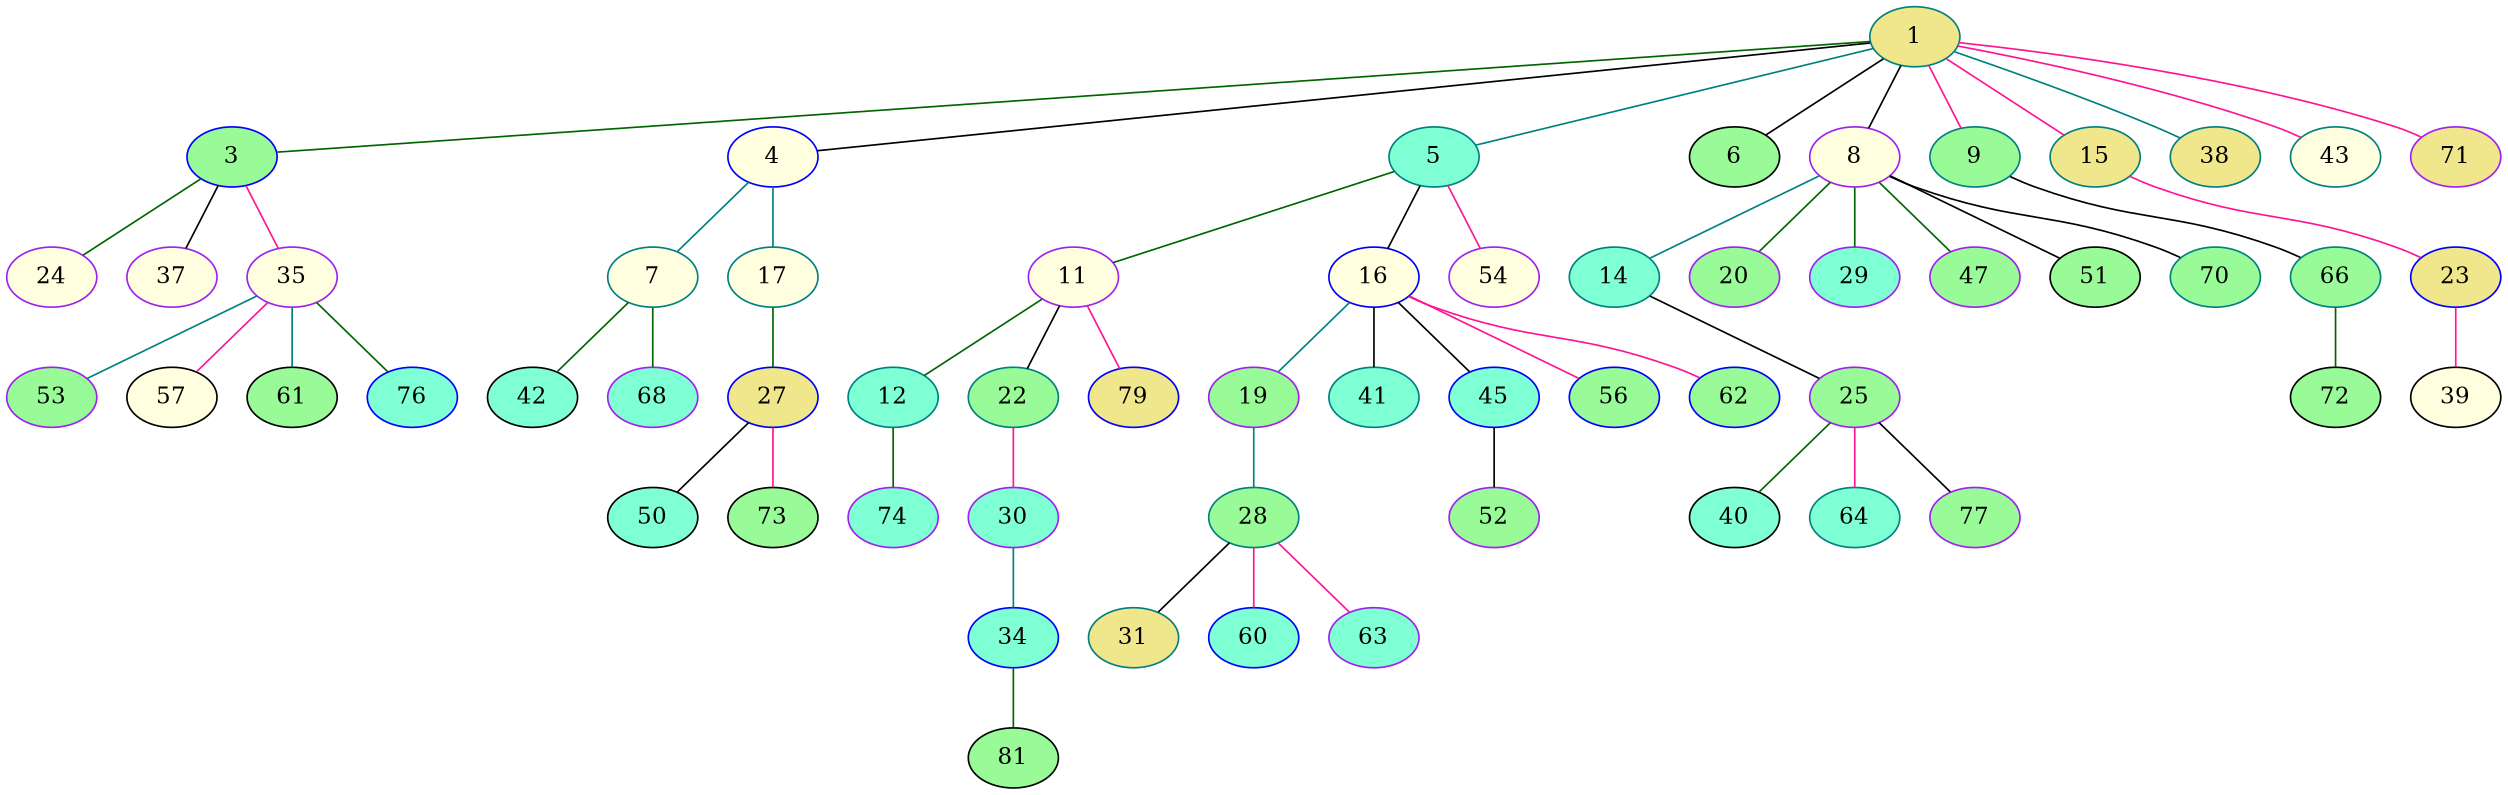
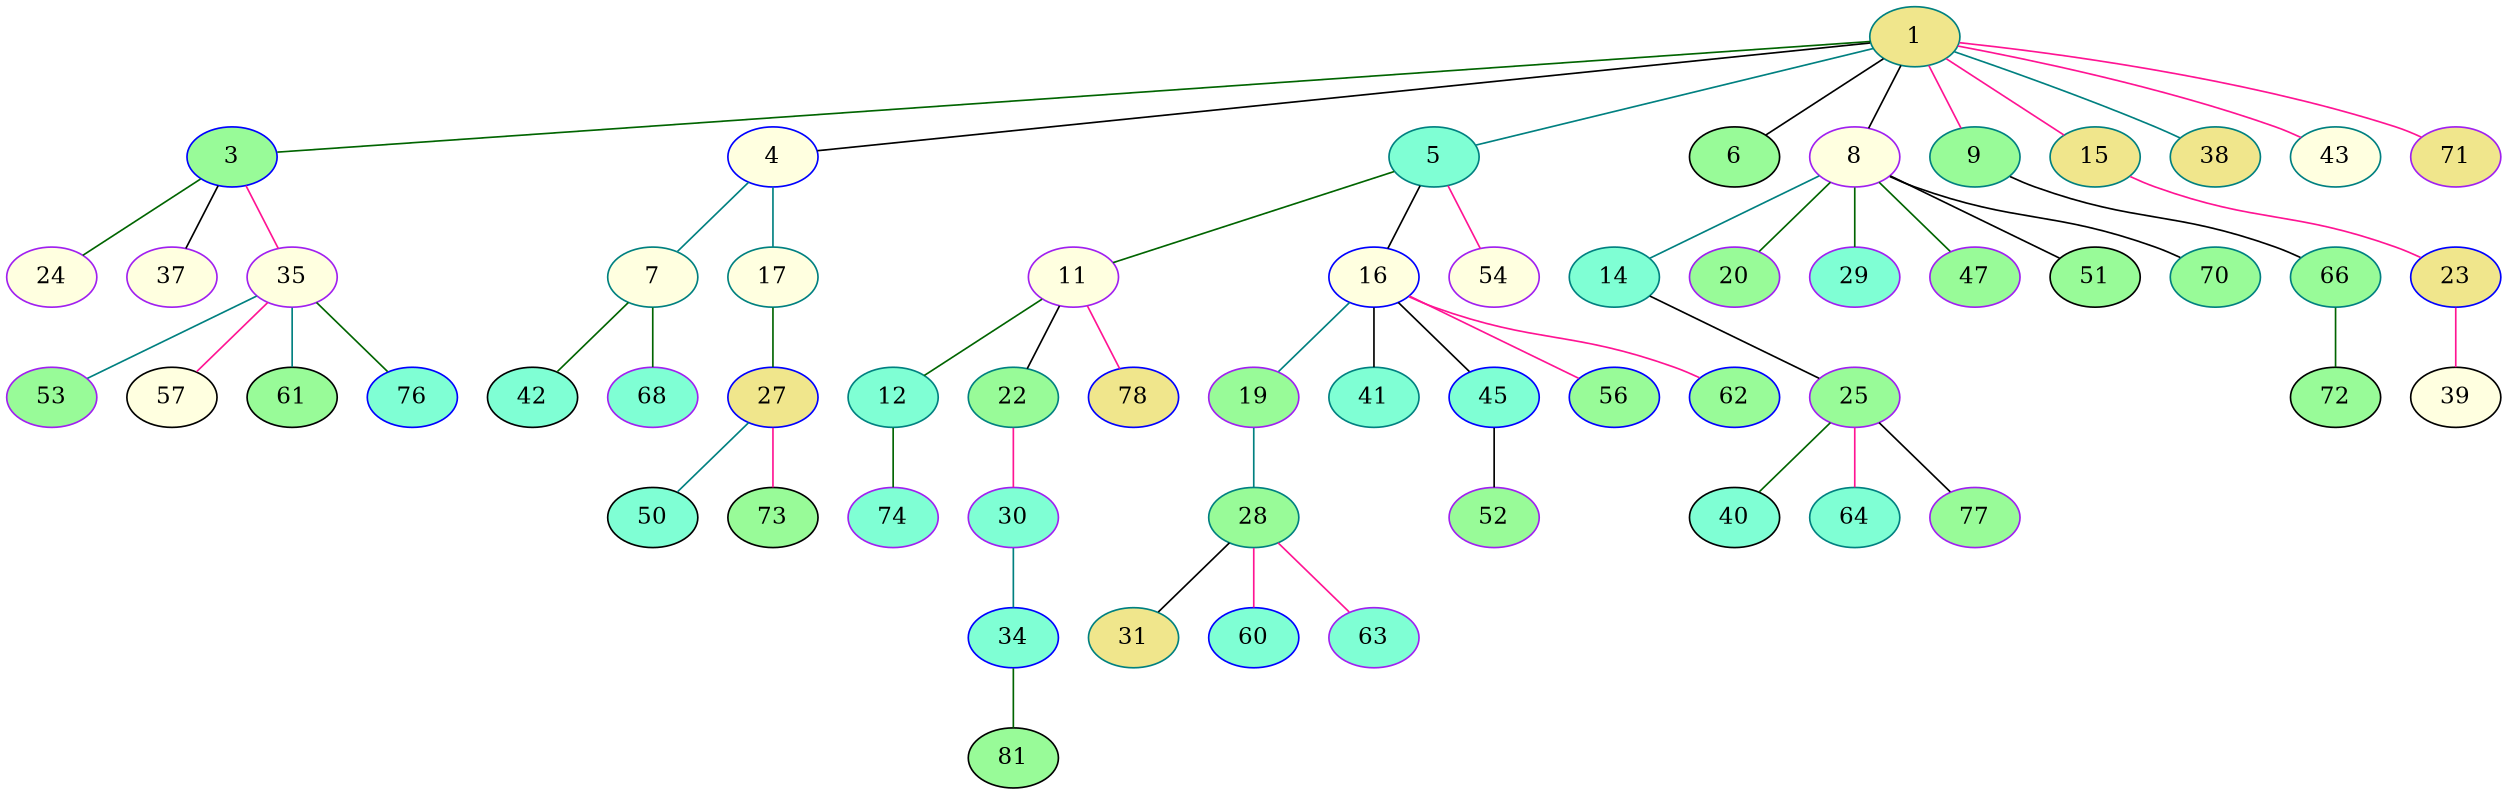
(1134, 397) -> (1134, 397)
(713, 457) -> (713, 457)
